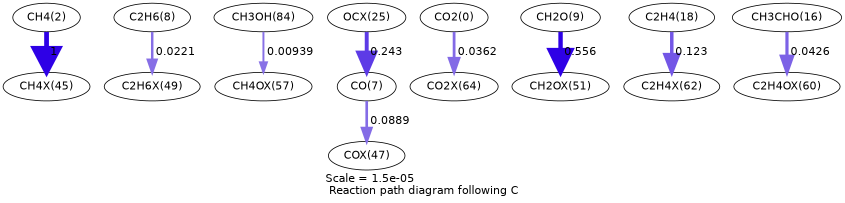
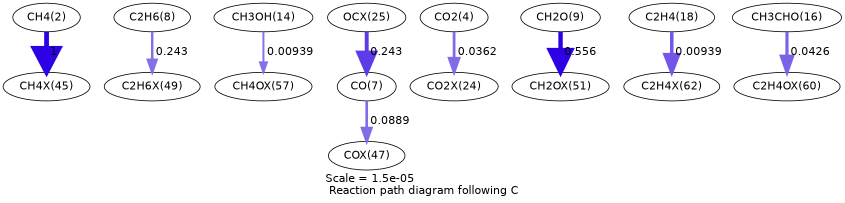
(263, 17) -> (263, 17)
(454, 17) -> (454, 17)
(174, 52) -> (170, 52)
(690, 52) -> (697, 52)
(454, 87) -> (454, 87)
